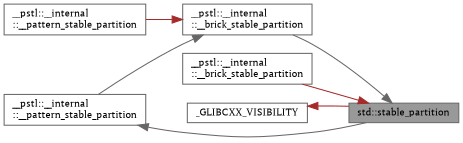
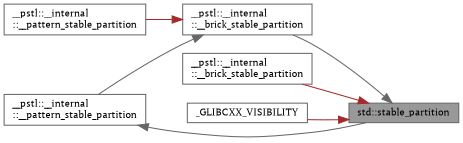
(333, 106) -> (323, 120)
